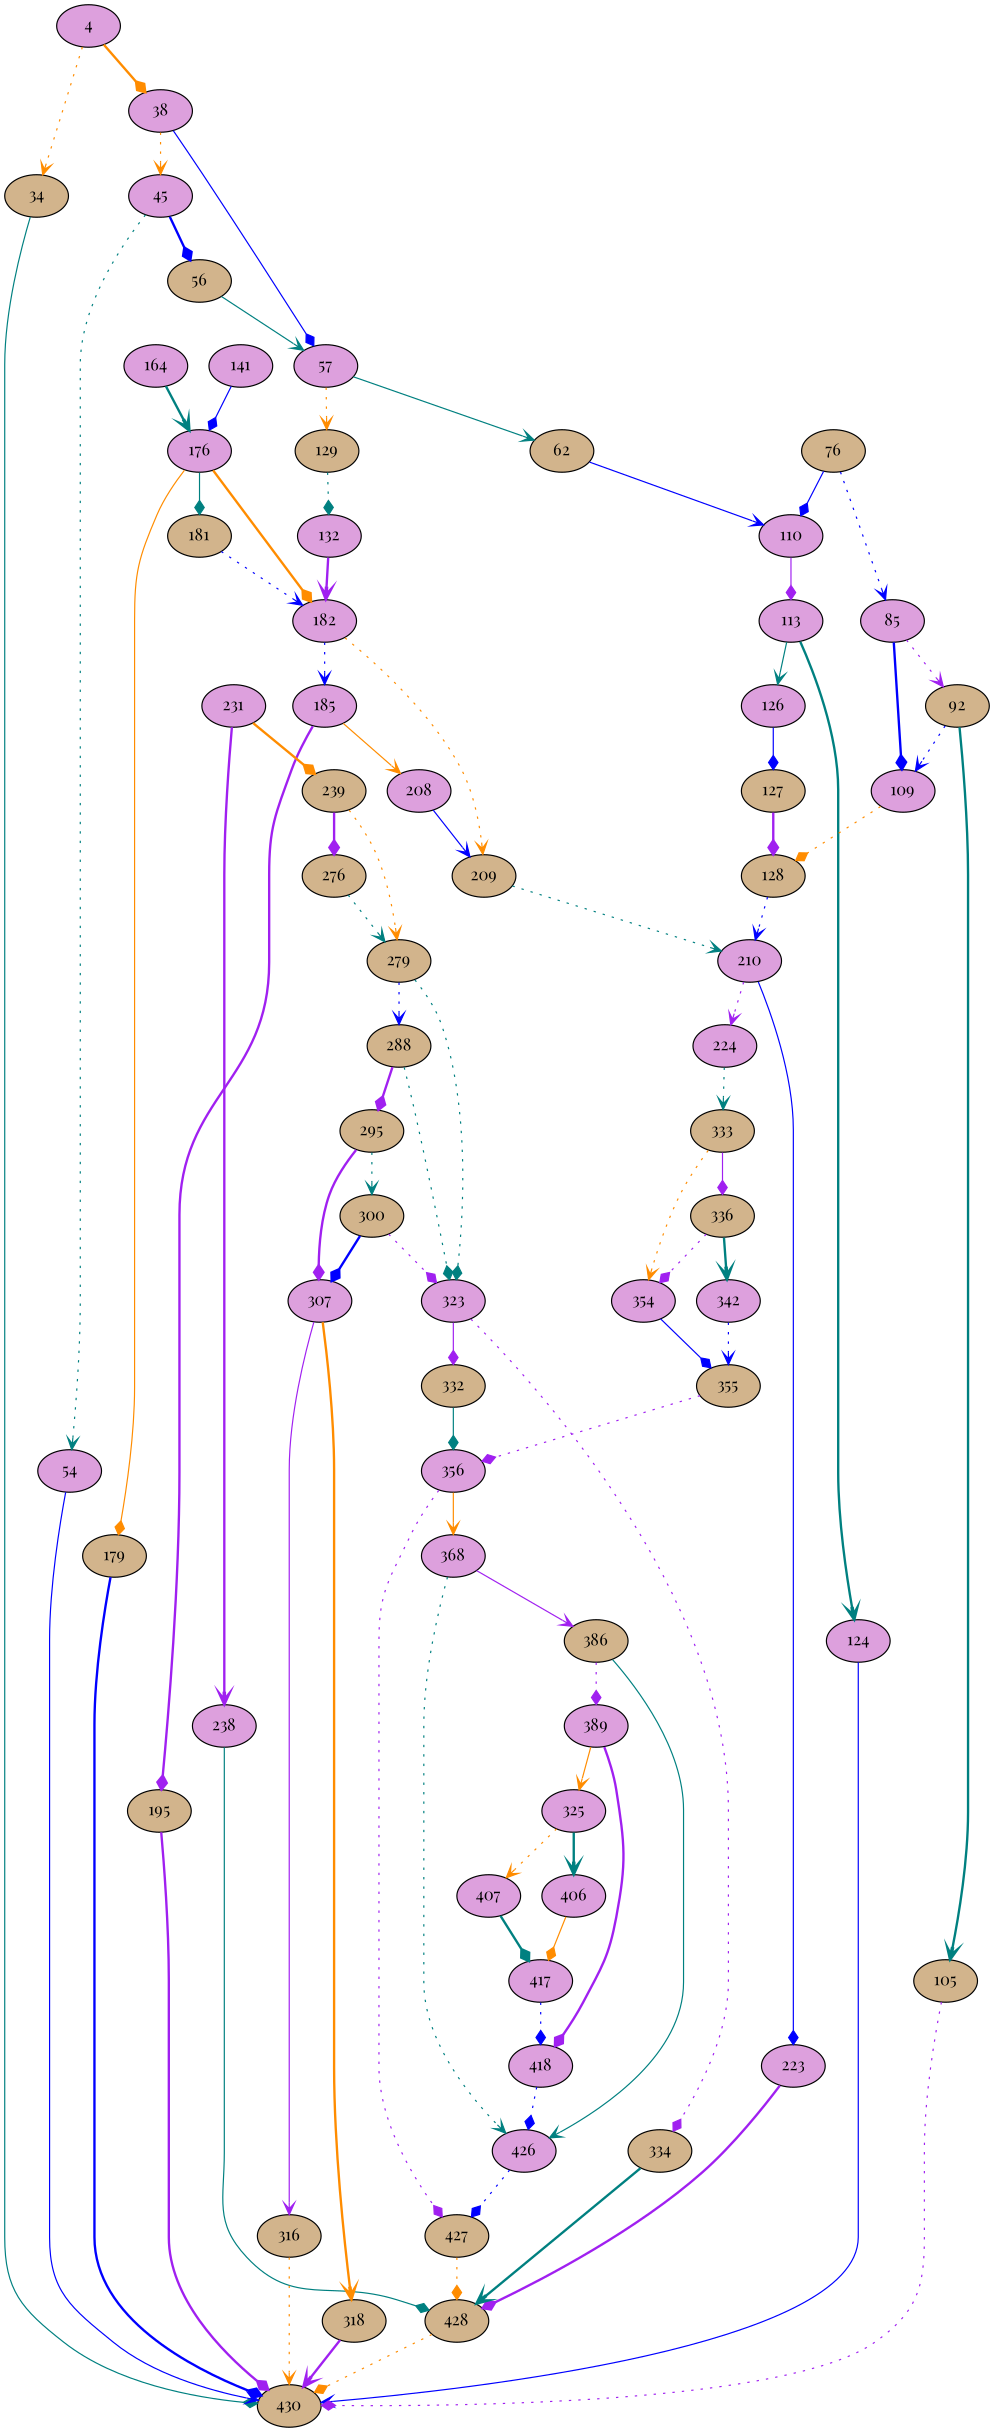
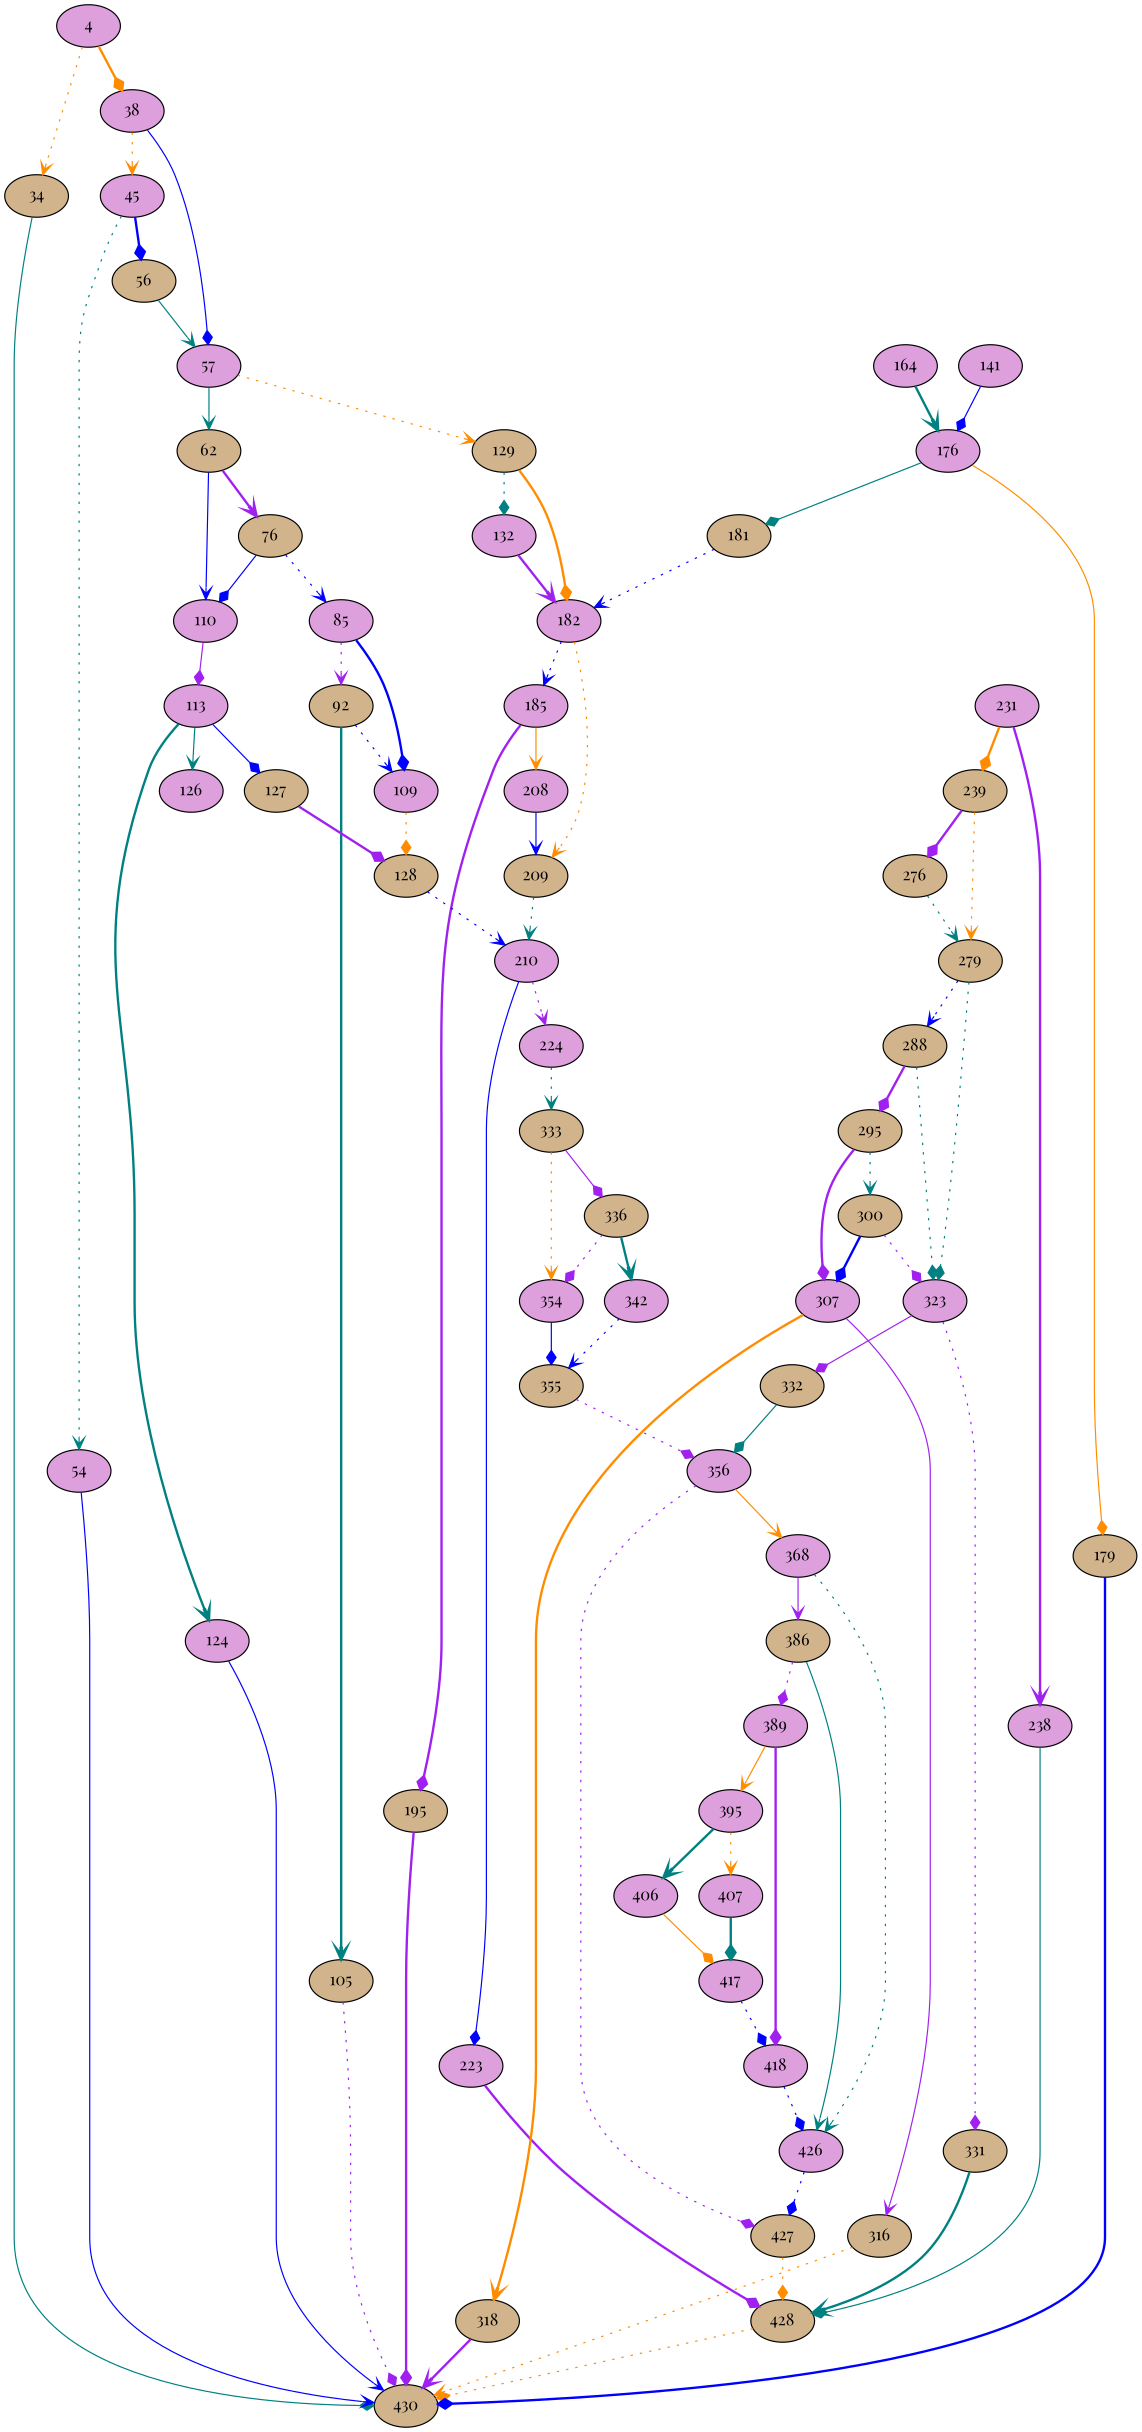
none -> (236, 489)
(258, 530) -> (550, 525)
(773, 742) -> (231, 743)
(574, 1811) -> (731, 1811)
(660, 2151) -> (975, 2151)
